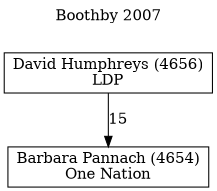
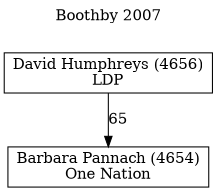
(118, 120) -> (118, 120)
